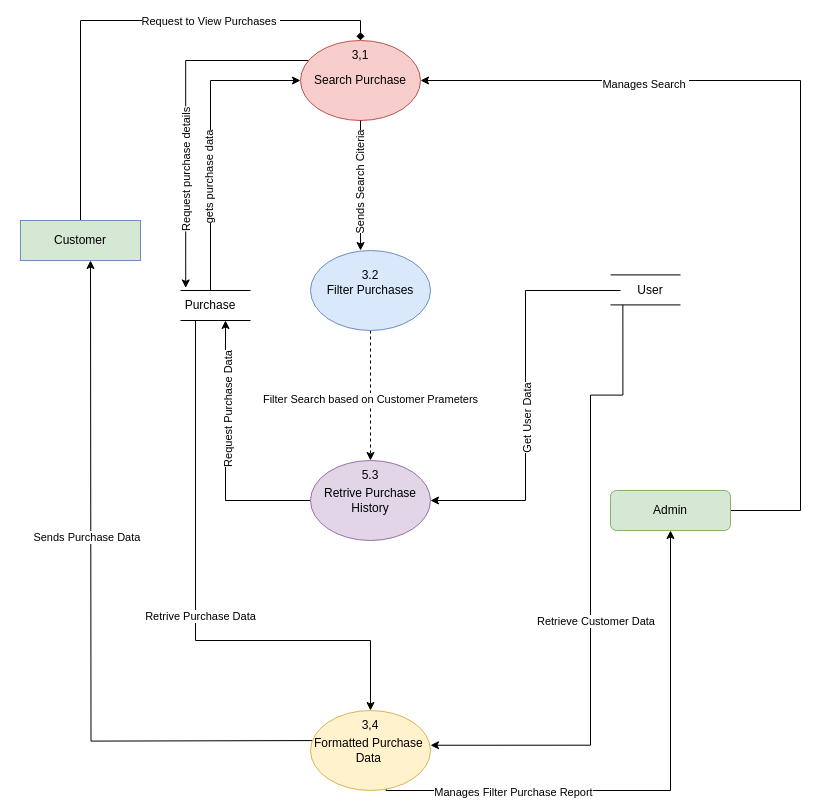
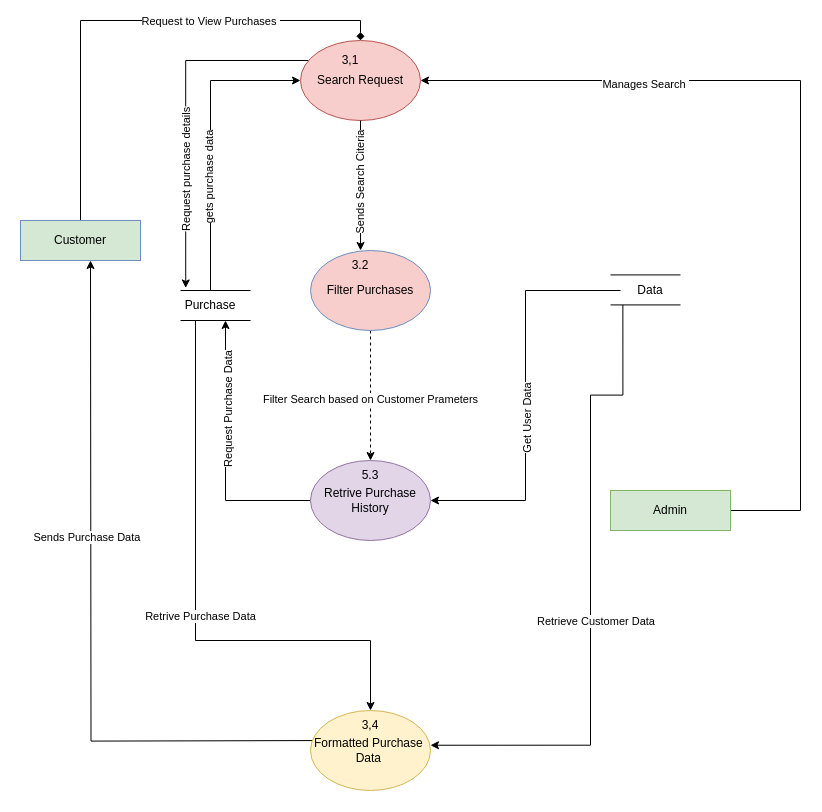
(361, 56) -> (351, 61)
(361, 81) -> (361, 81)
(371, 276) -> (361, 266)
(371, 291) -> (371, 291)
(651, 291) -> (651, 291)
(671, 511) -> (671, 511)
(653, 791) -> none
